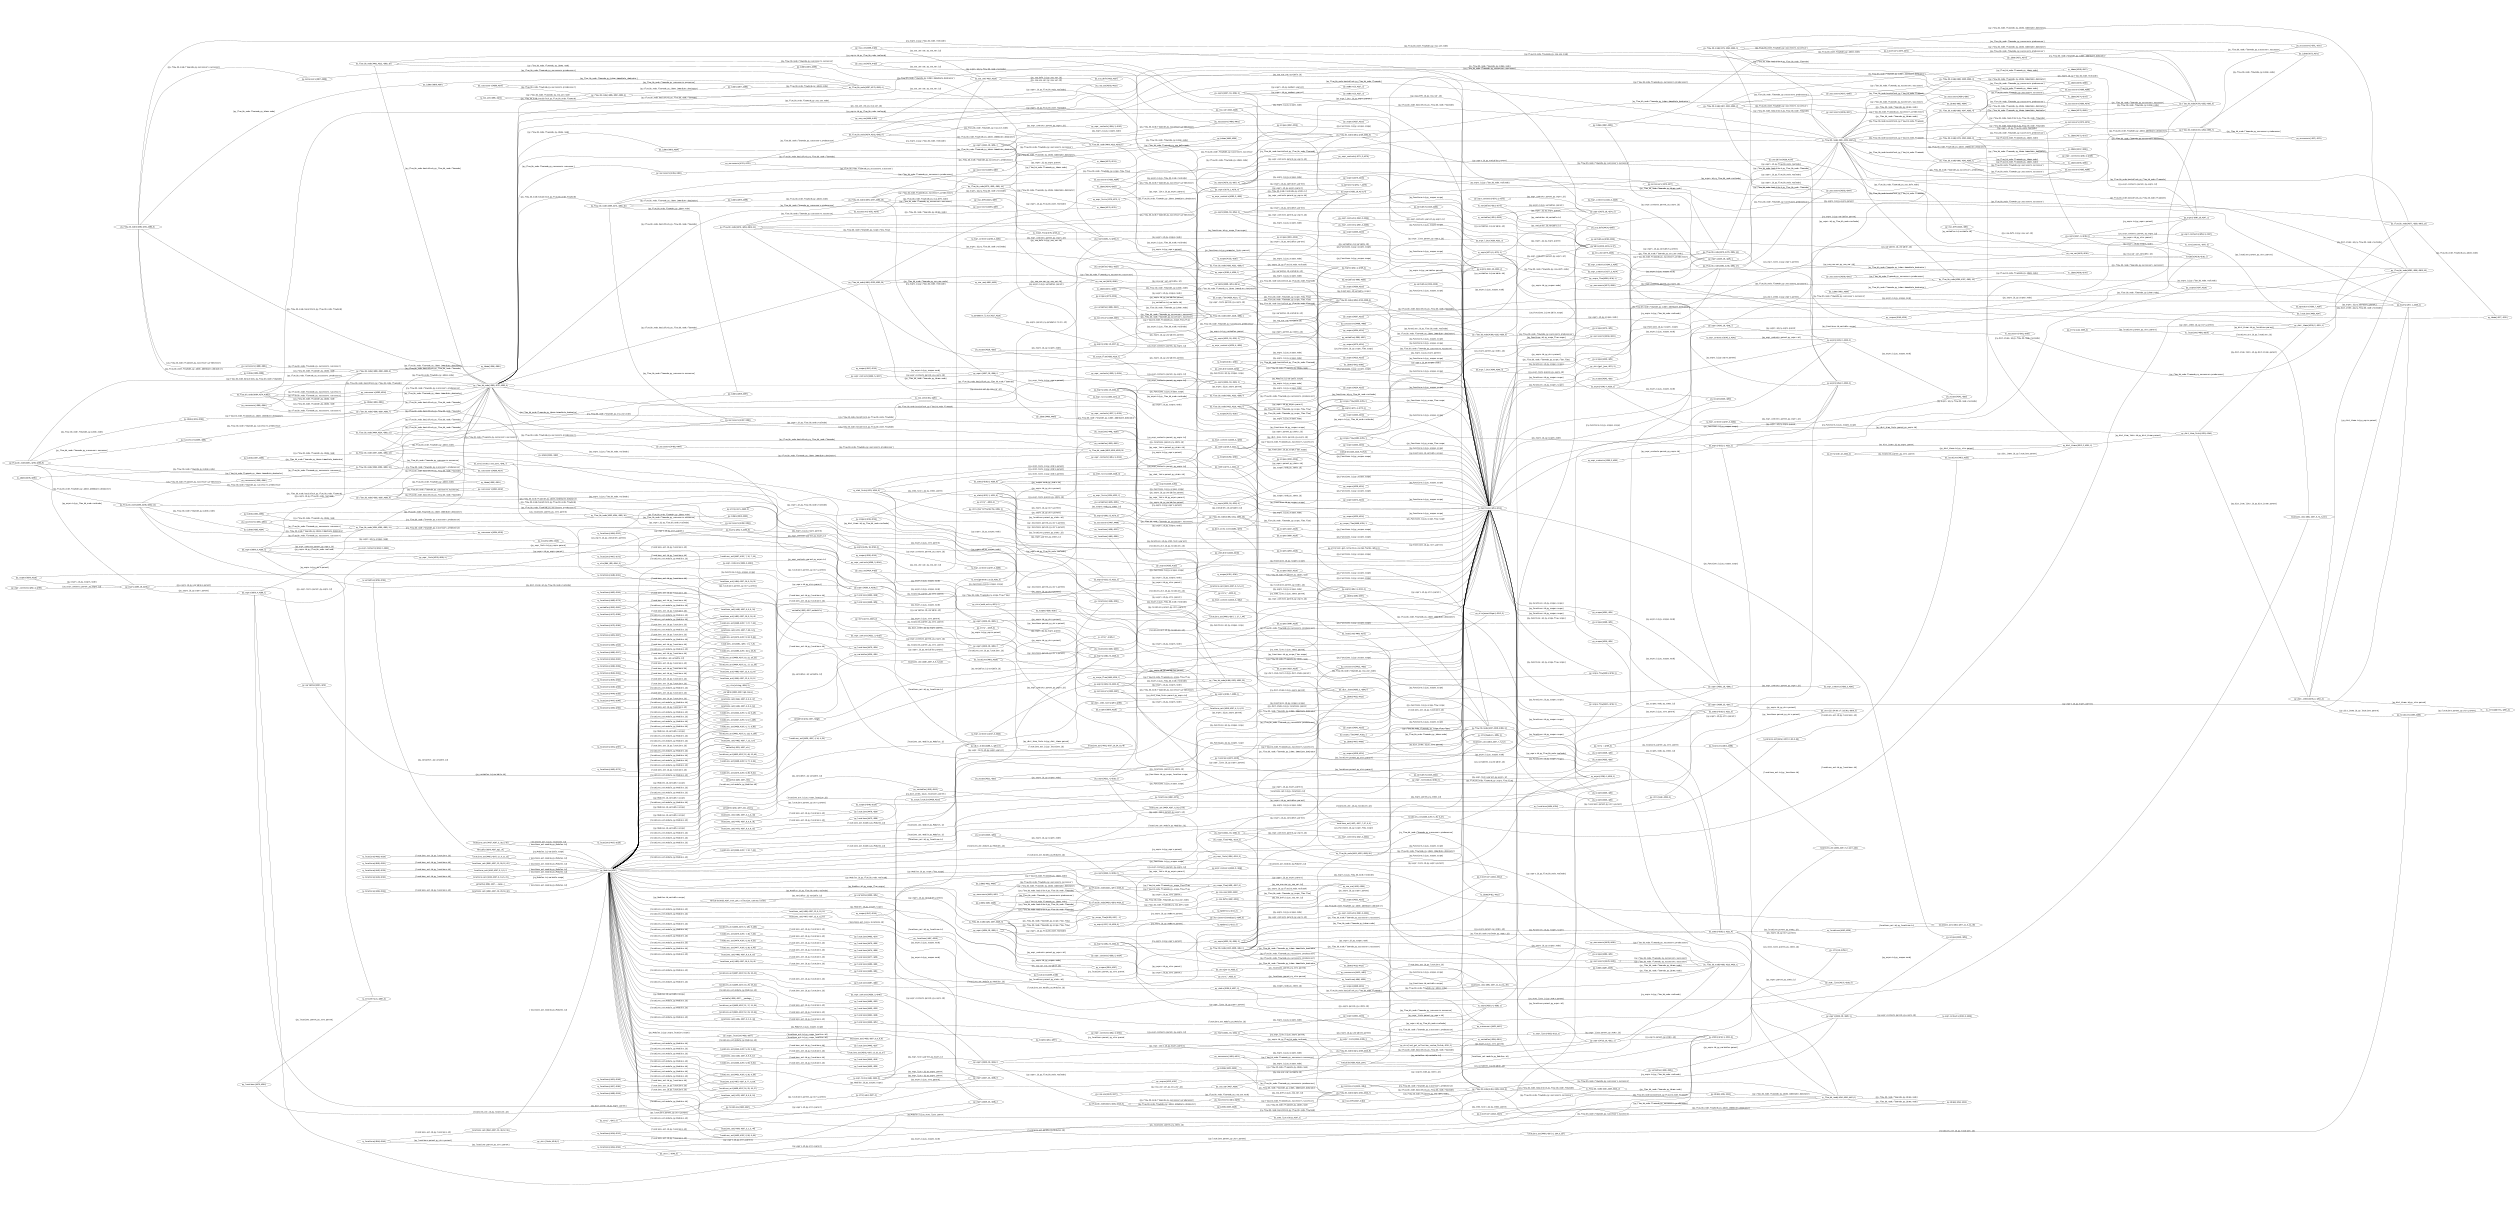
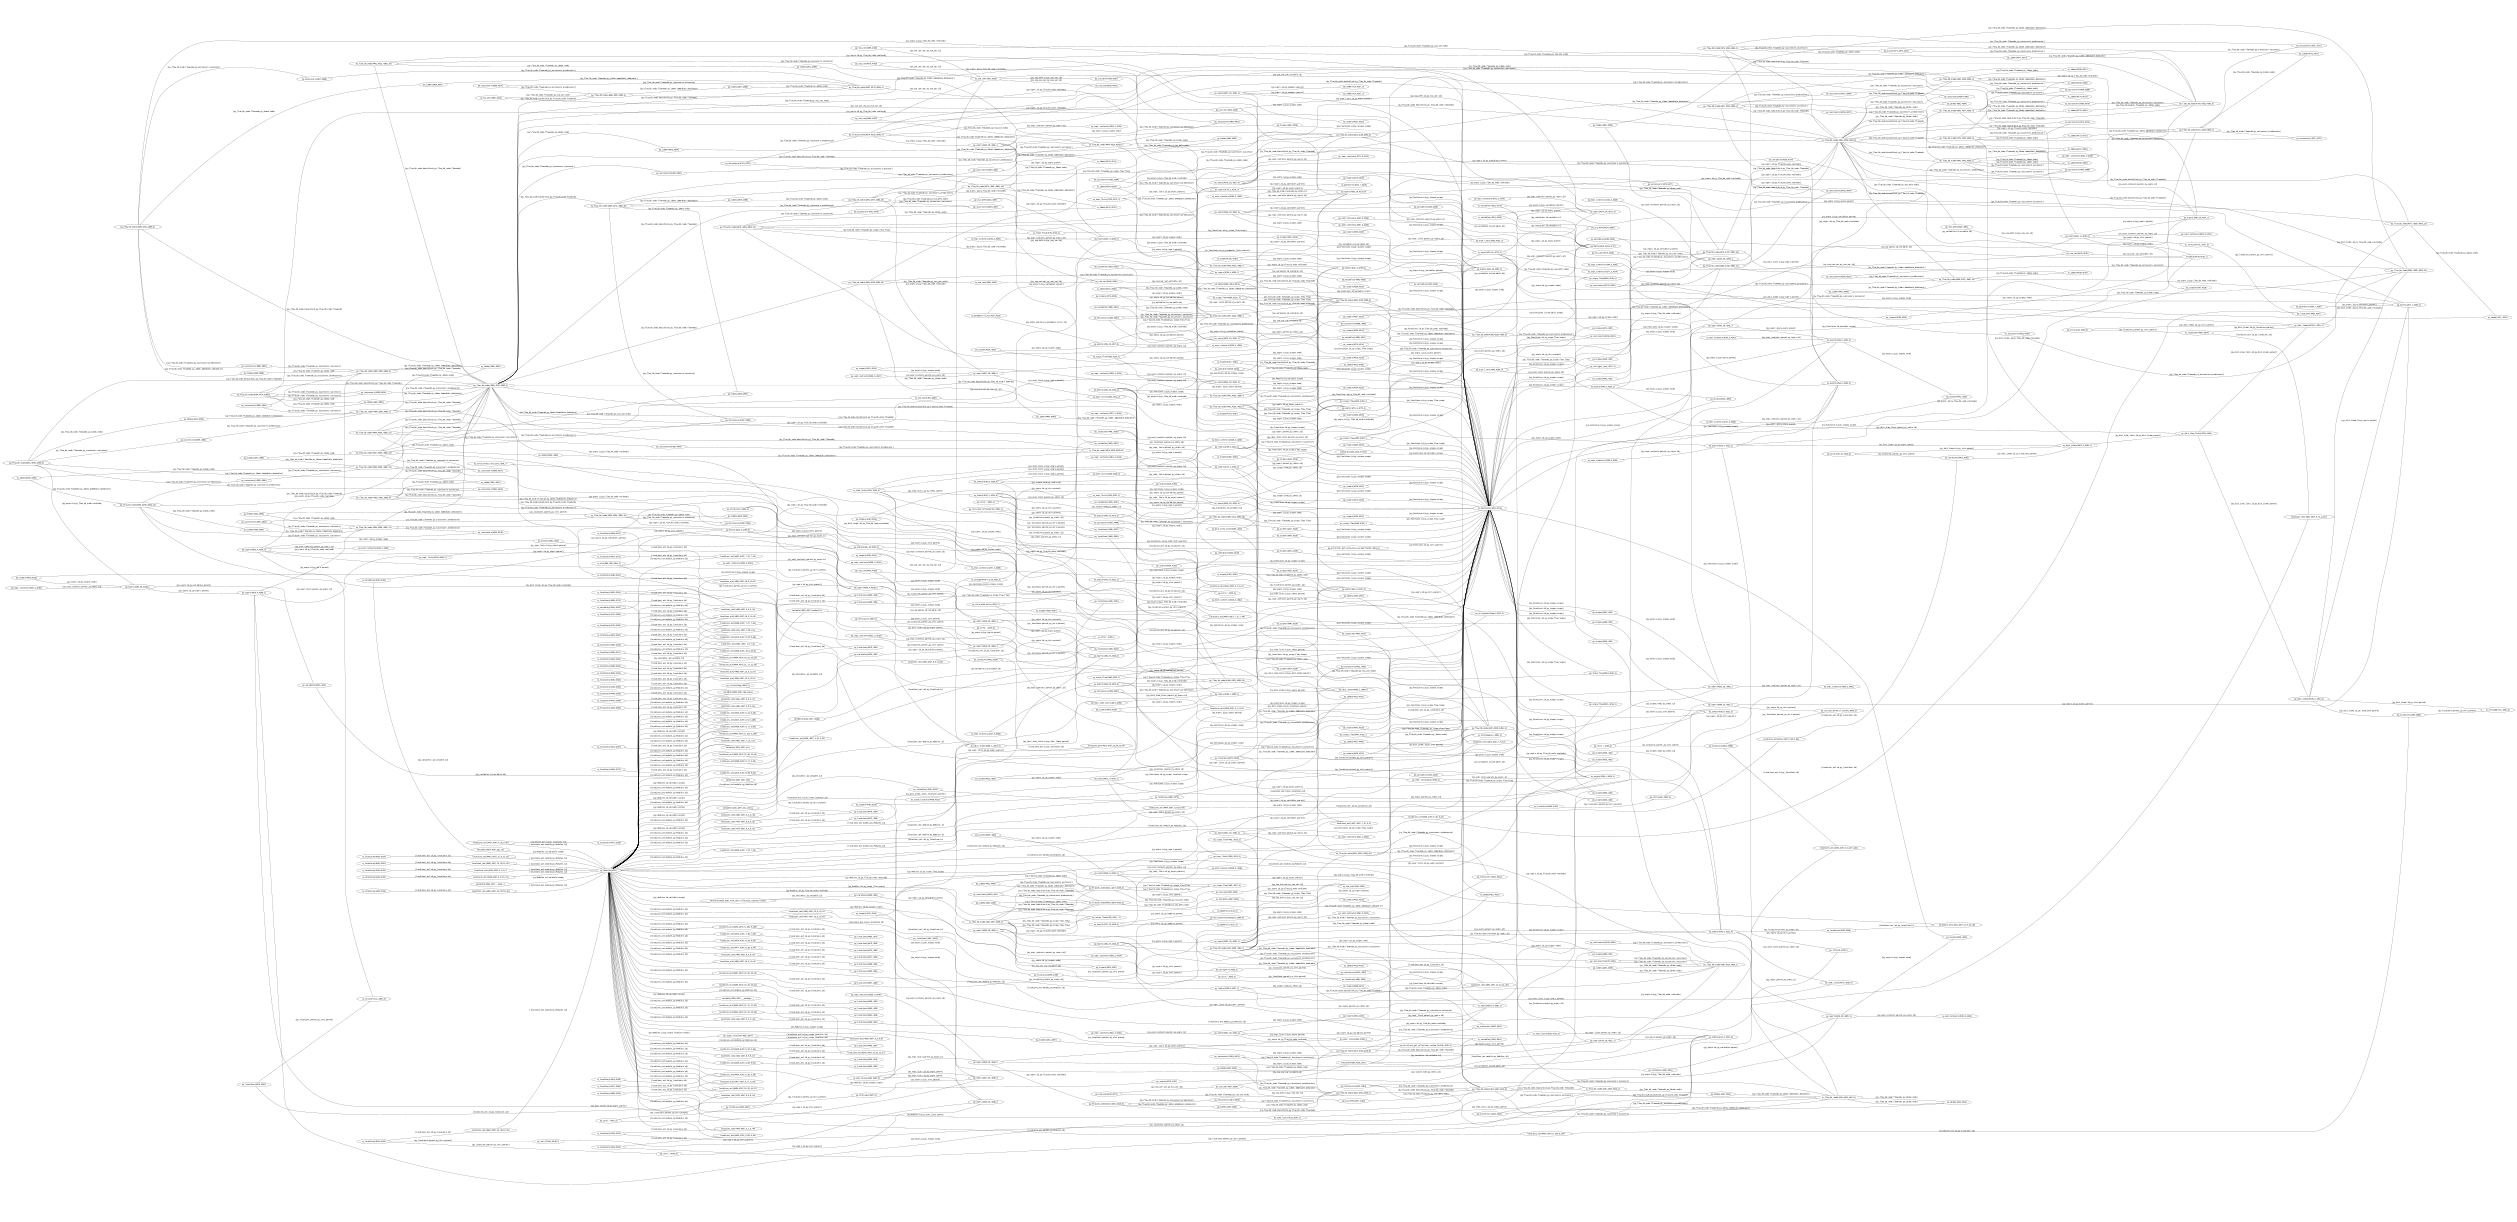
(2138, 105) -> (2138, 105)
